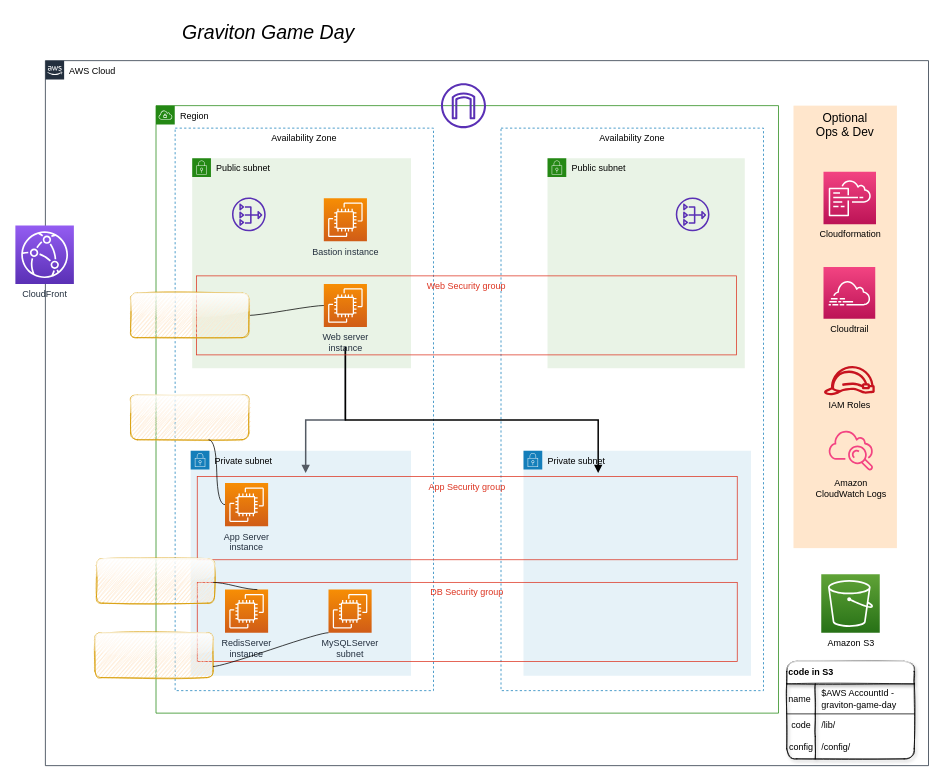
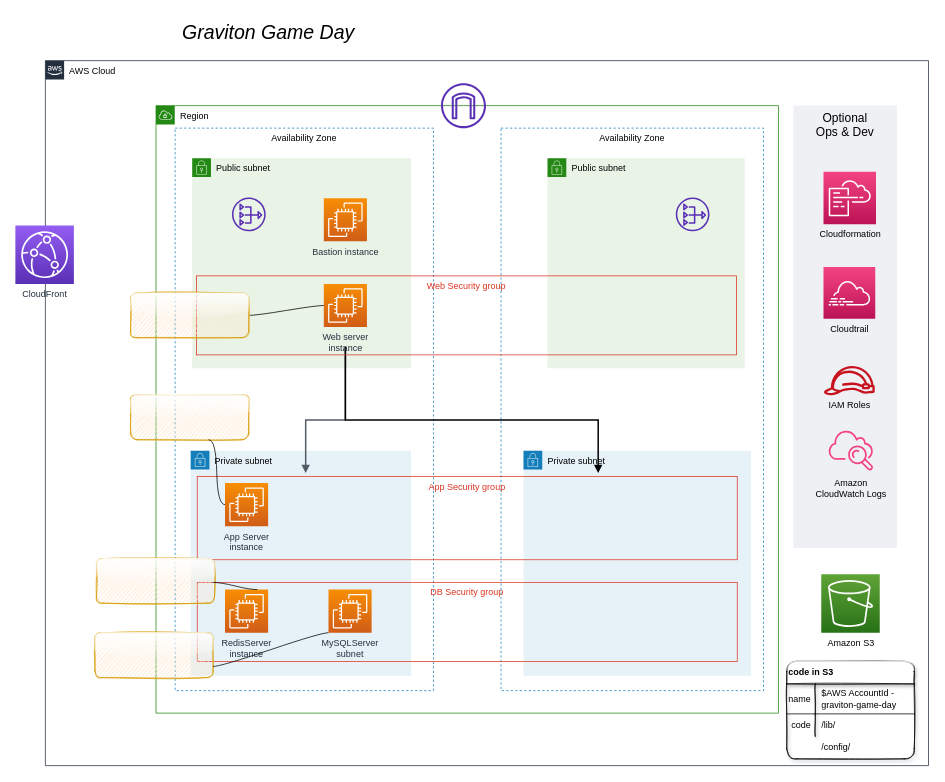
(845, 327) -> (845, 327)
(801, 747) -> none
